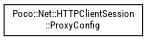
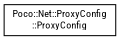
(73, 20) -> (60, 20)
